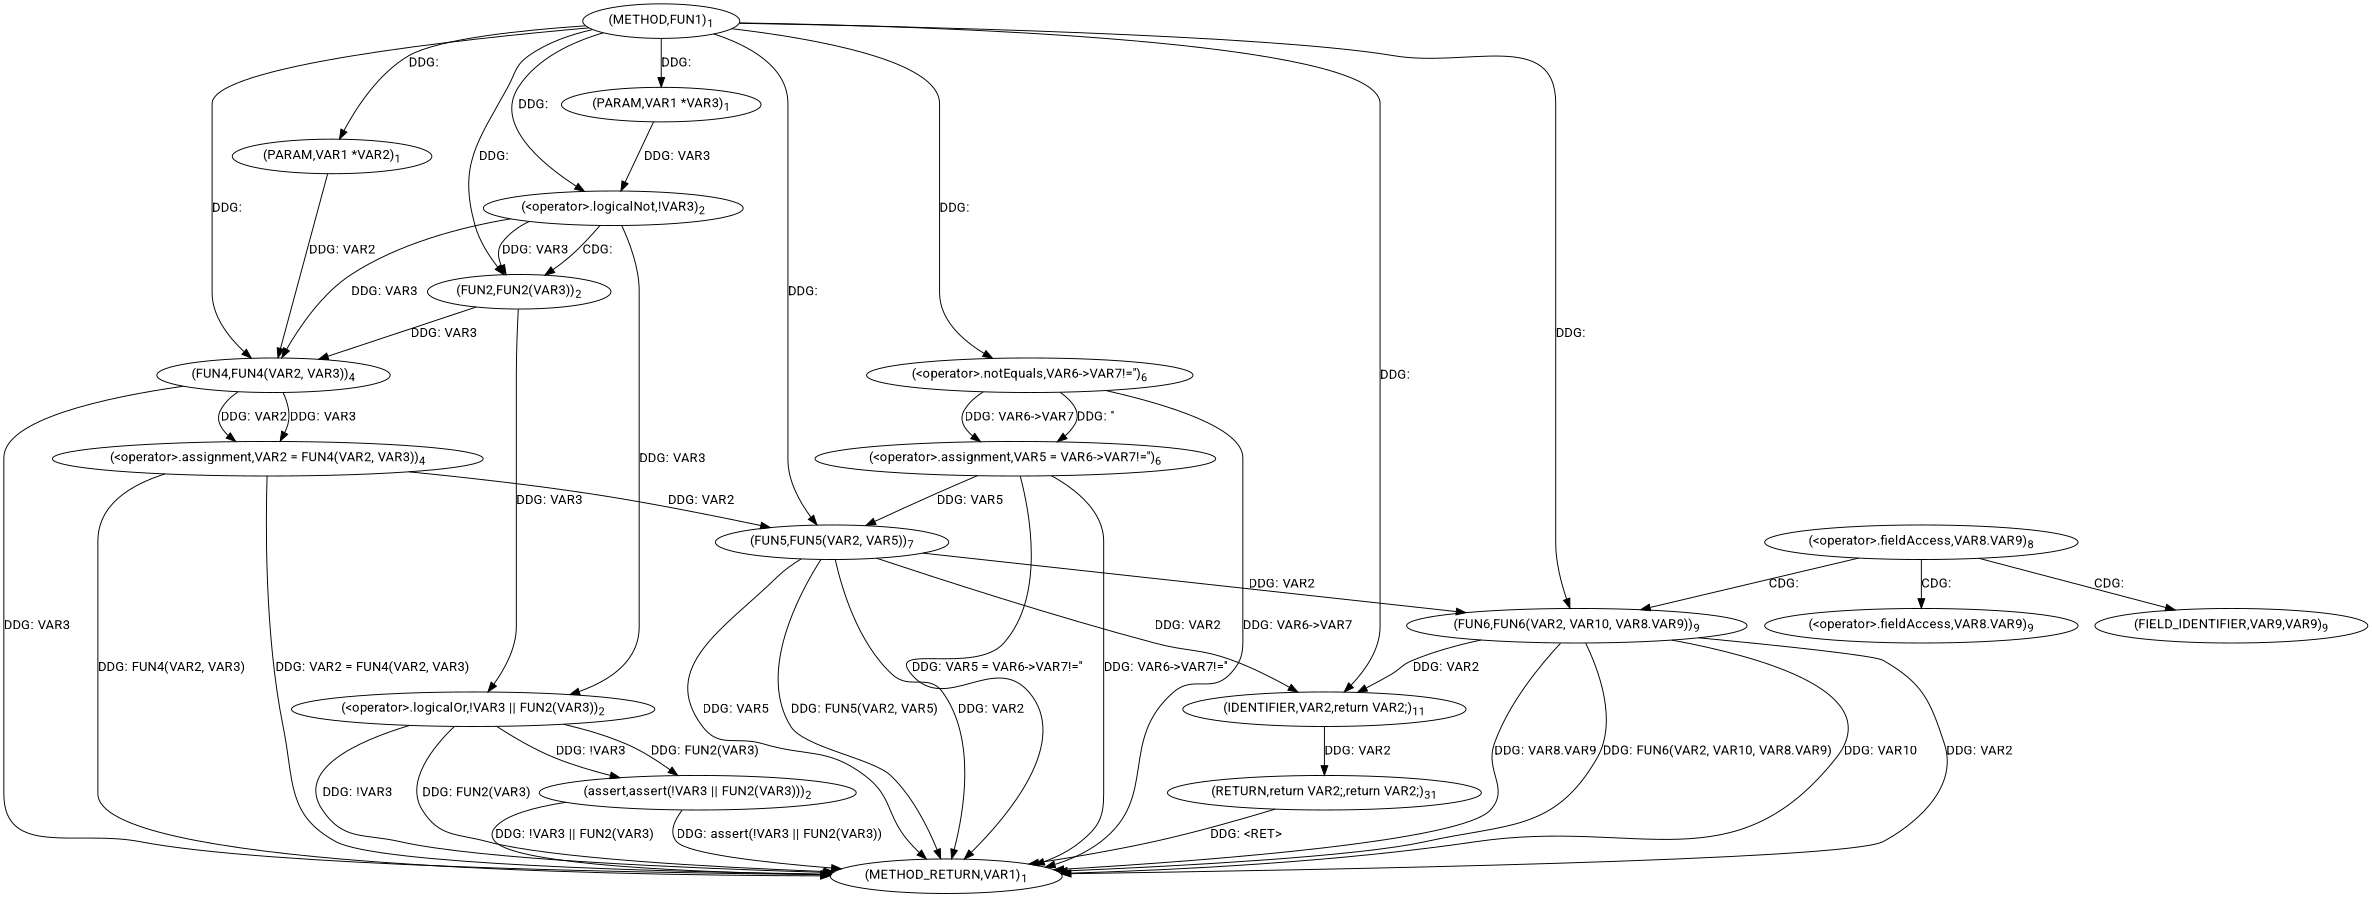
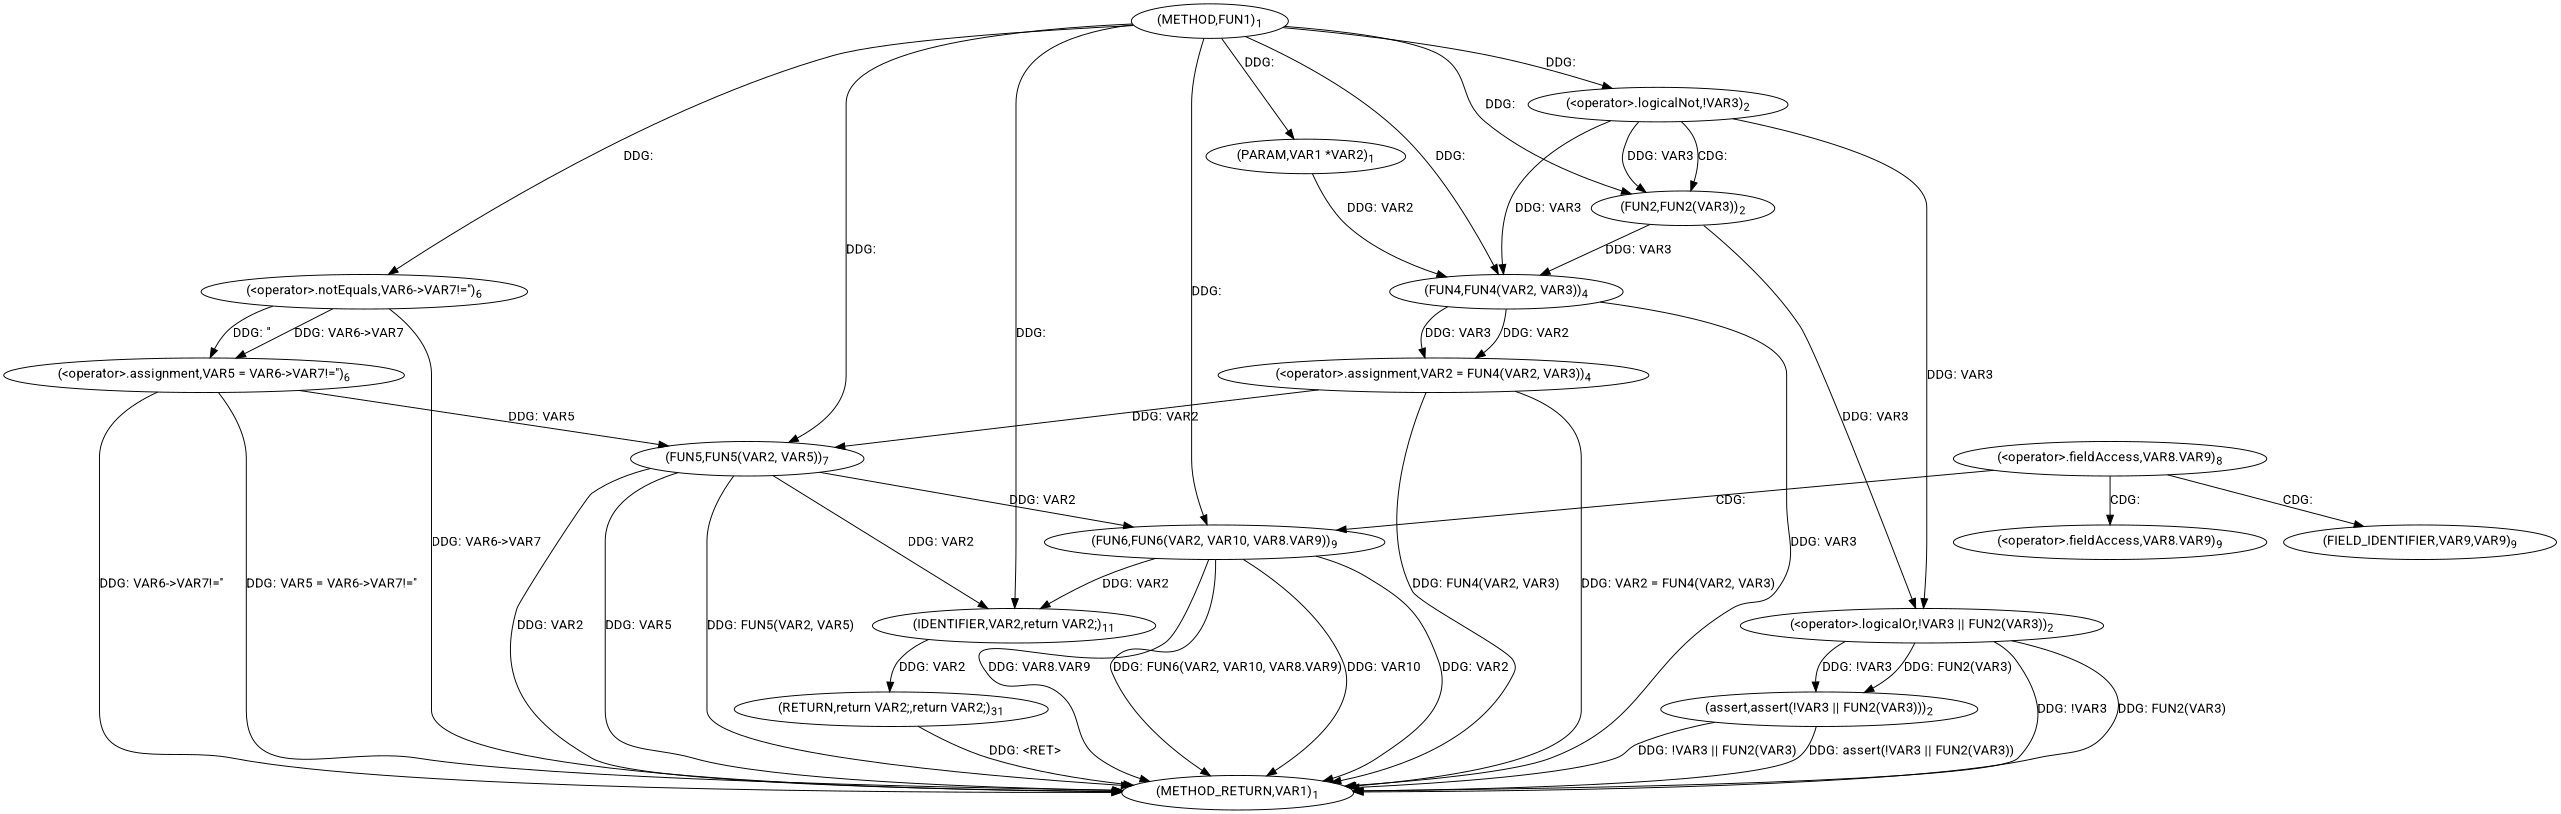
(661, 105) -> none
